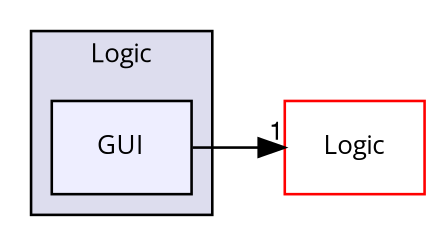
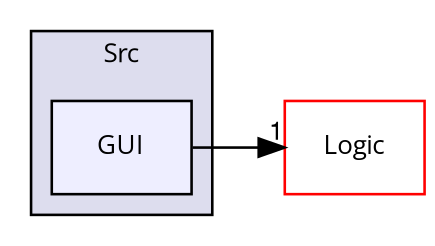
(122, 56) -> (122, 56)
